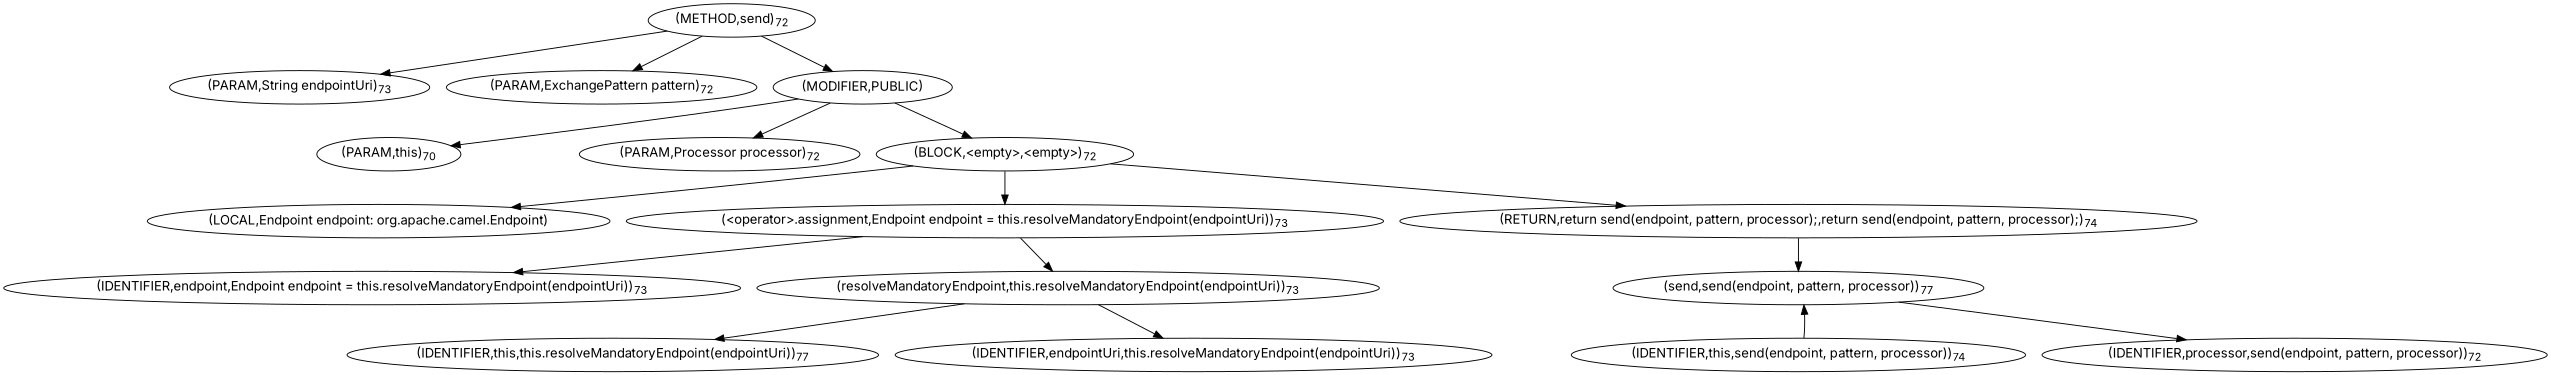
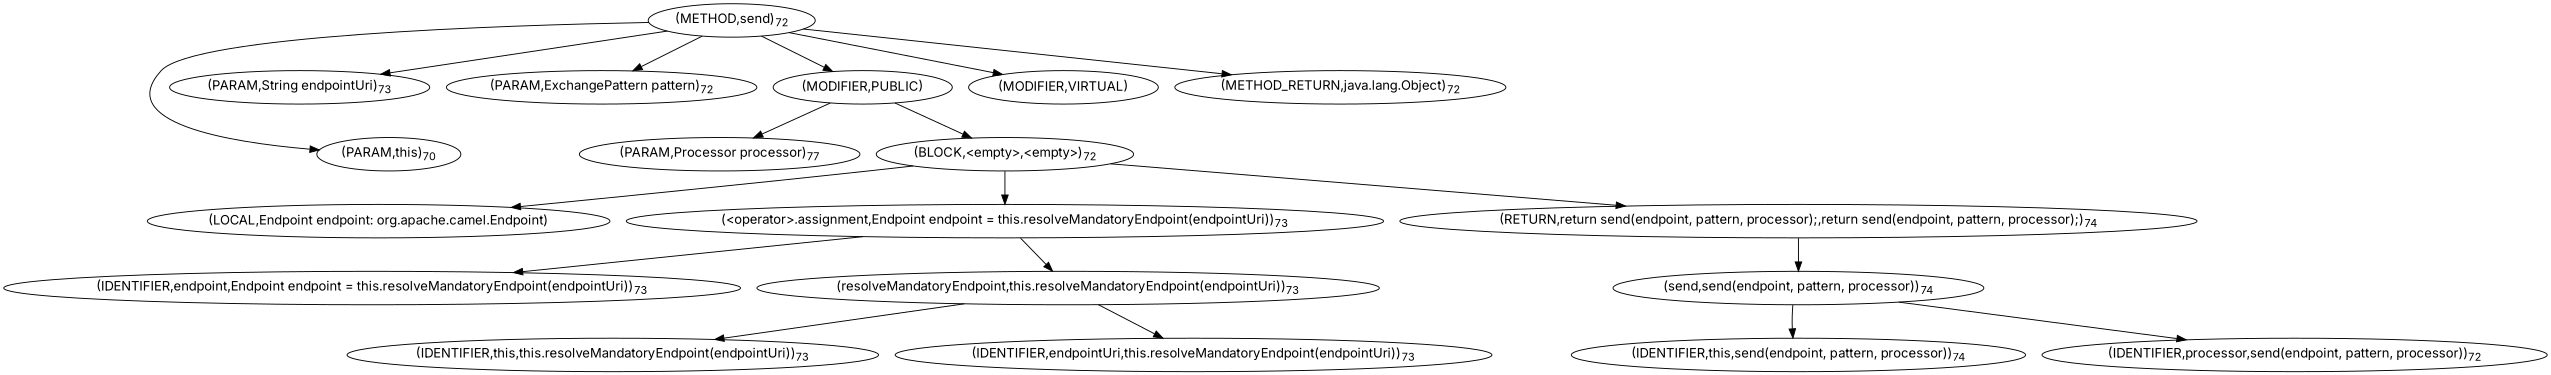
none -> (1063, 87)
none -> (1340, 87)
(629, 123) -> (301, 40)
(813, 153) -> (813, 153)
(1927, 287) -> (1927, 287)
(1805, 326) -> (1792, 317)
(803, 354) -> (803, 354)
